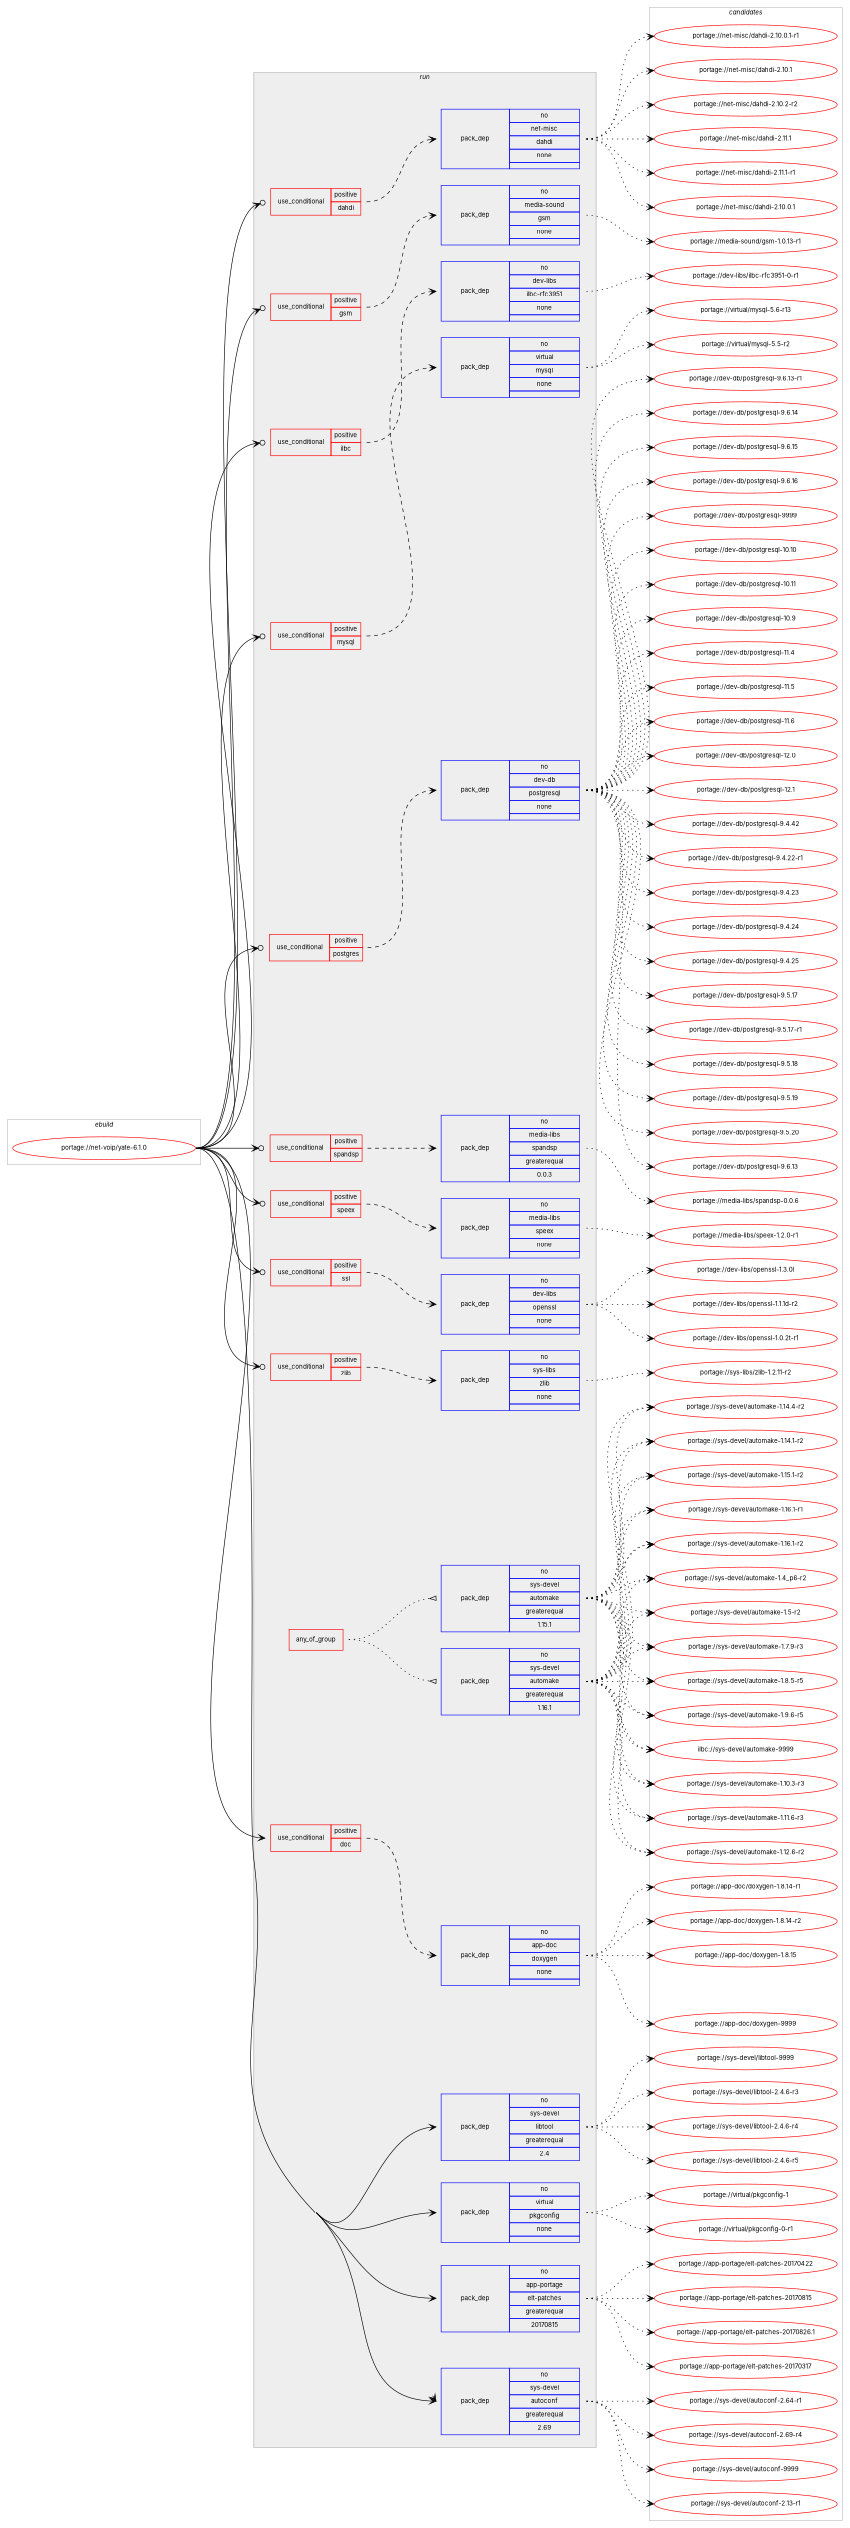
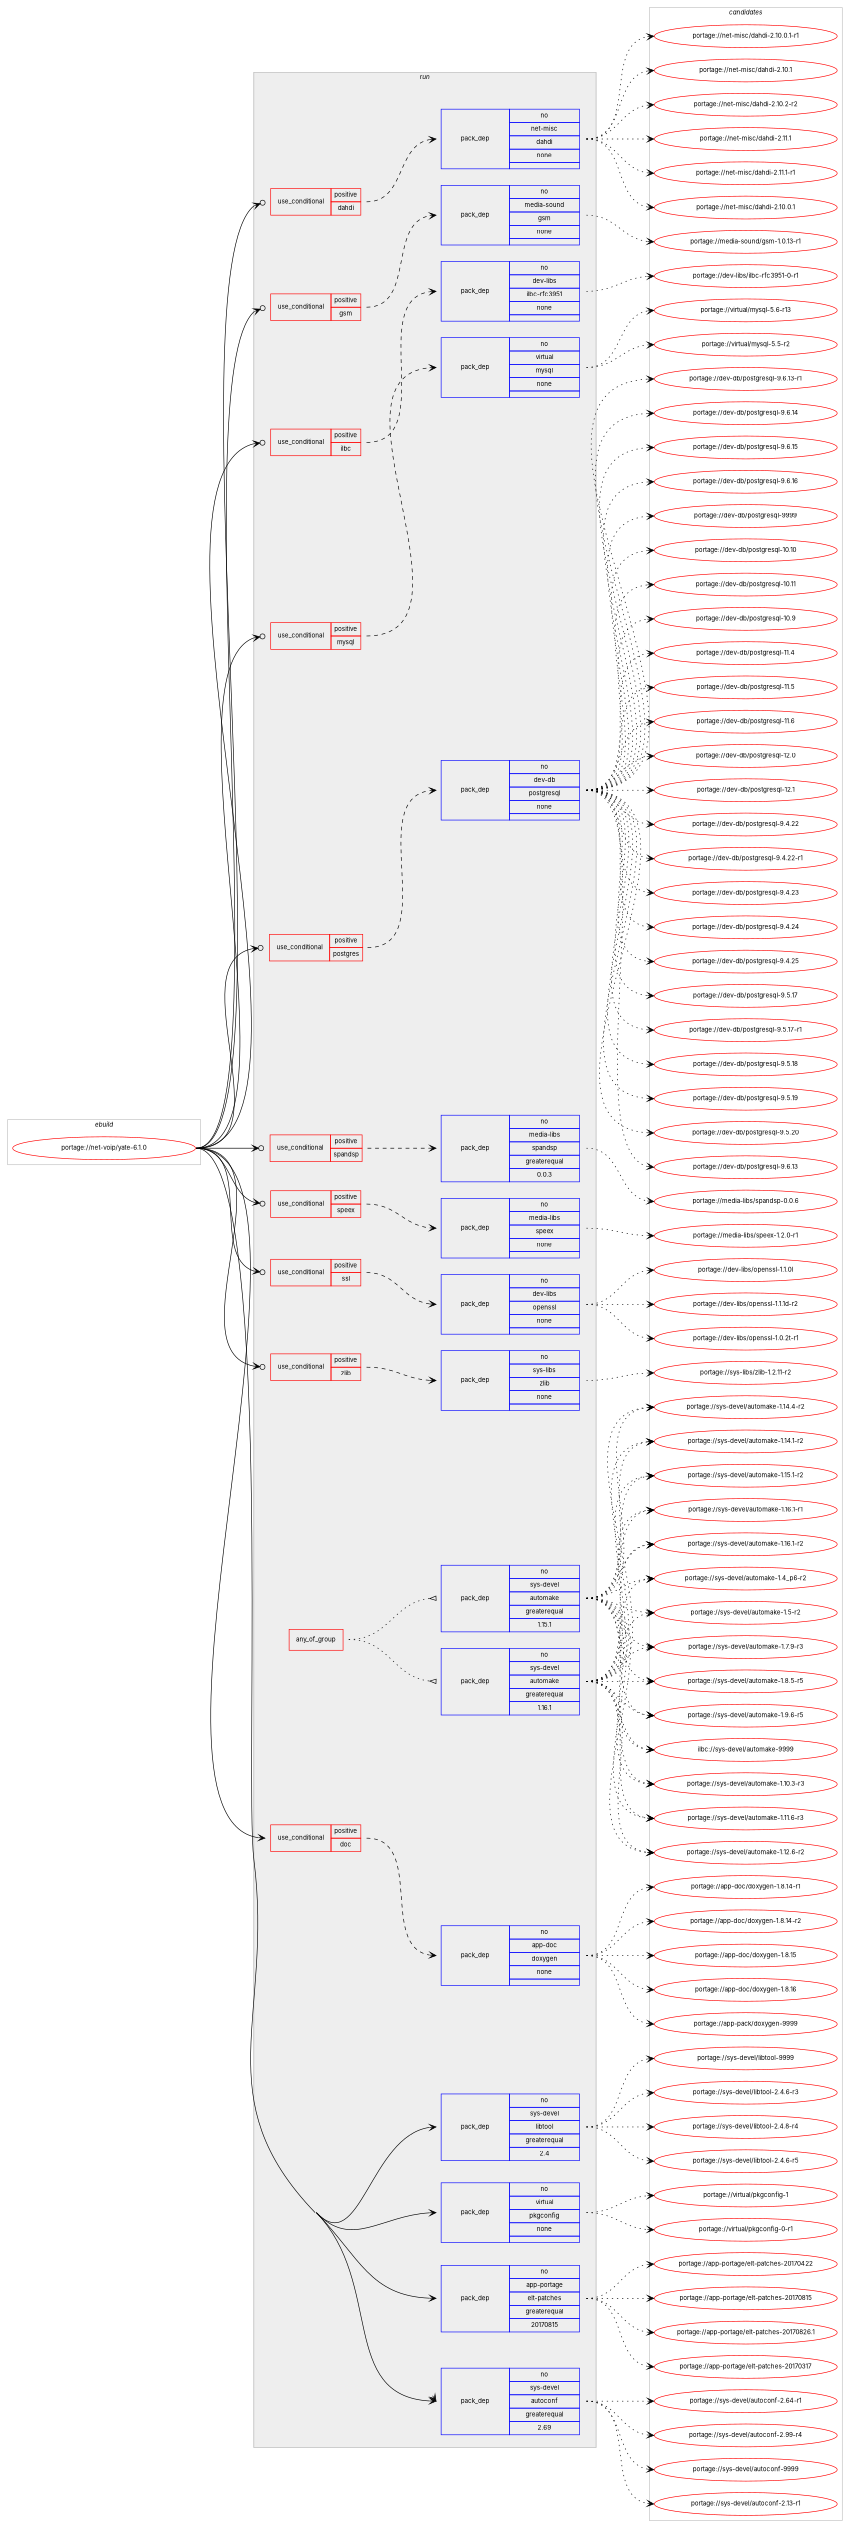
(746, 825) -> (746, 825)
(746, 1270) -> (746, 1270)
none -> (746, 1990)
(746, 2024) -> (746, 2024)
(746, 2127) -> (746, 2127)
(746, 2435) -> (746, 2435)
